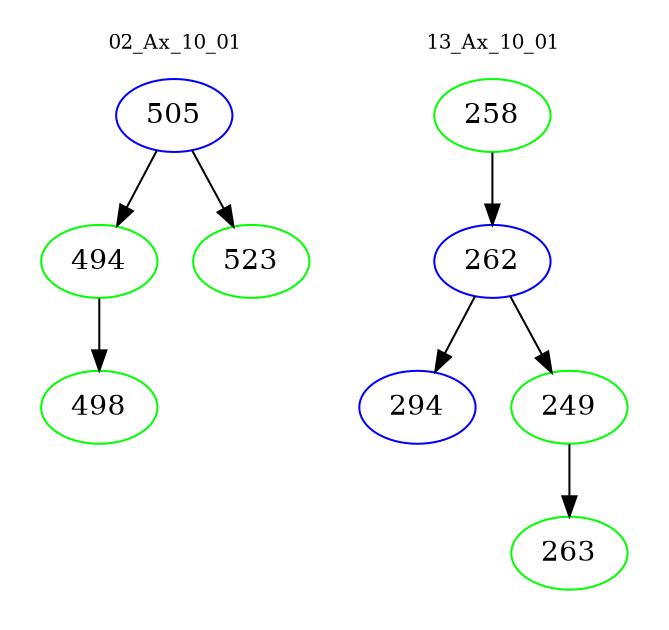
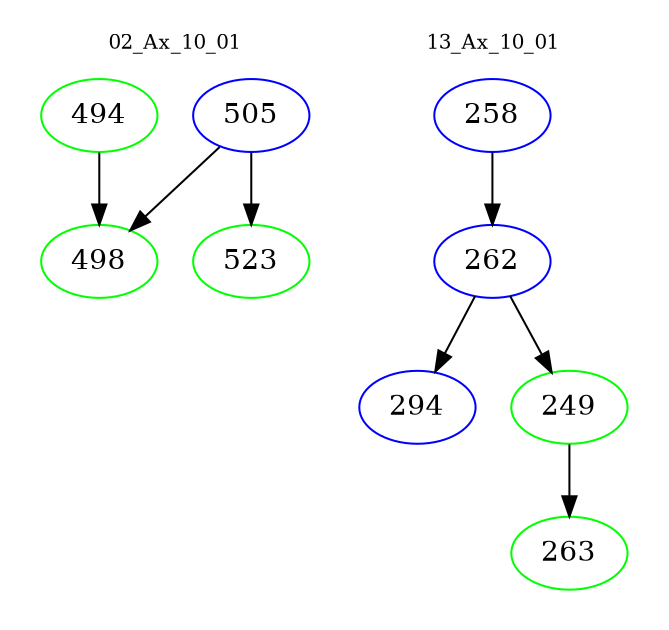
(492, 116) -> (492, 116)
(142, 179) -> (183, 182)
